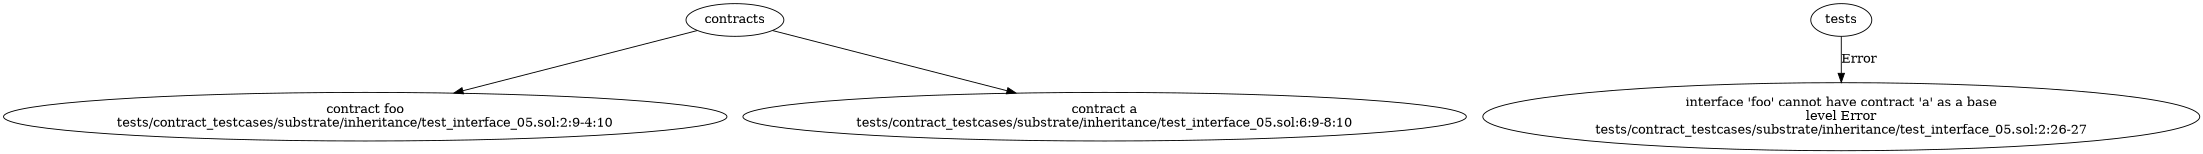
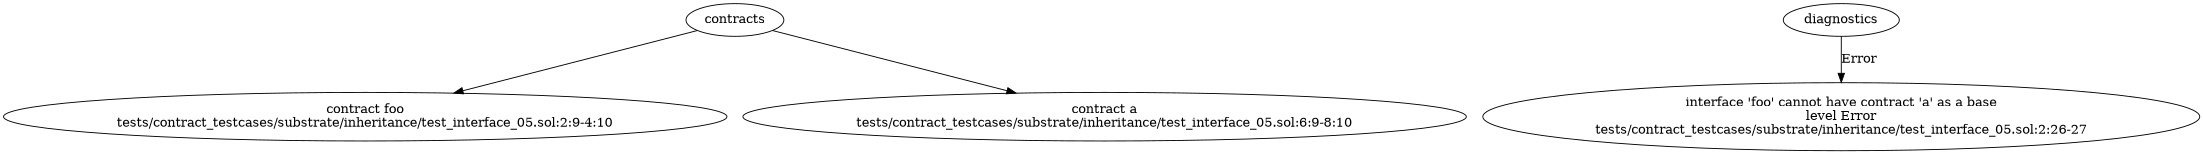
(1841, 20) -> (1841, 20)
